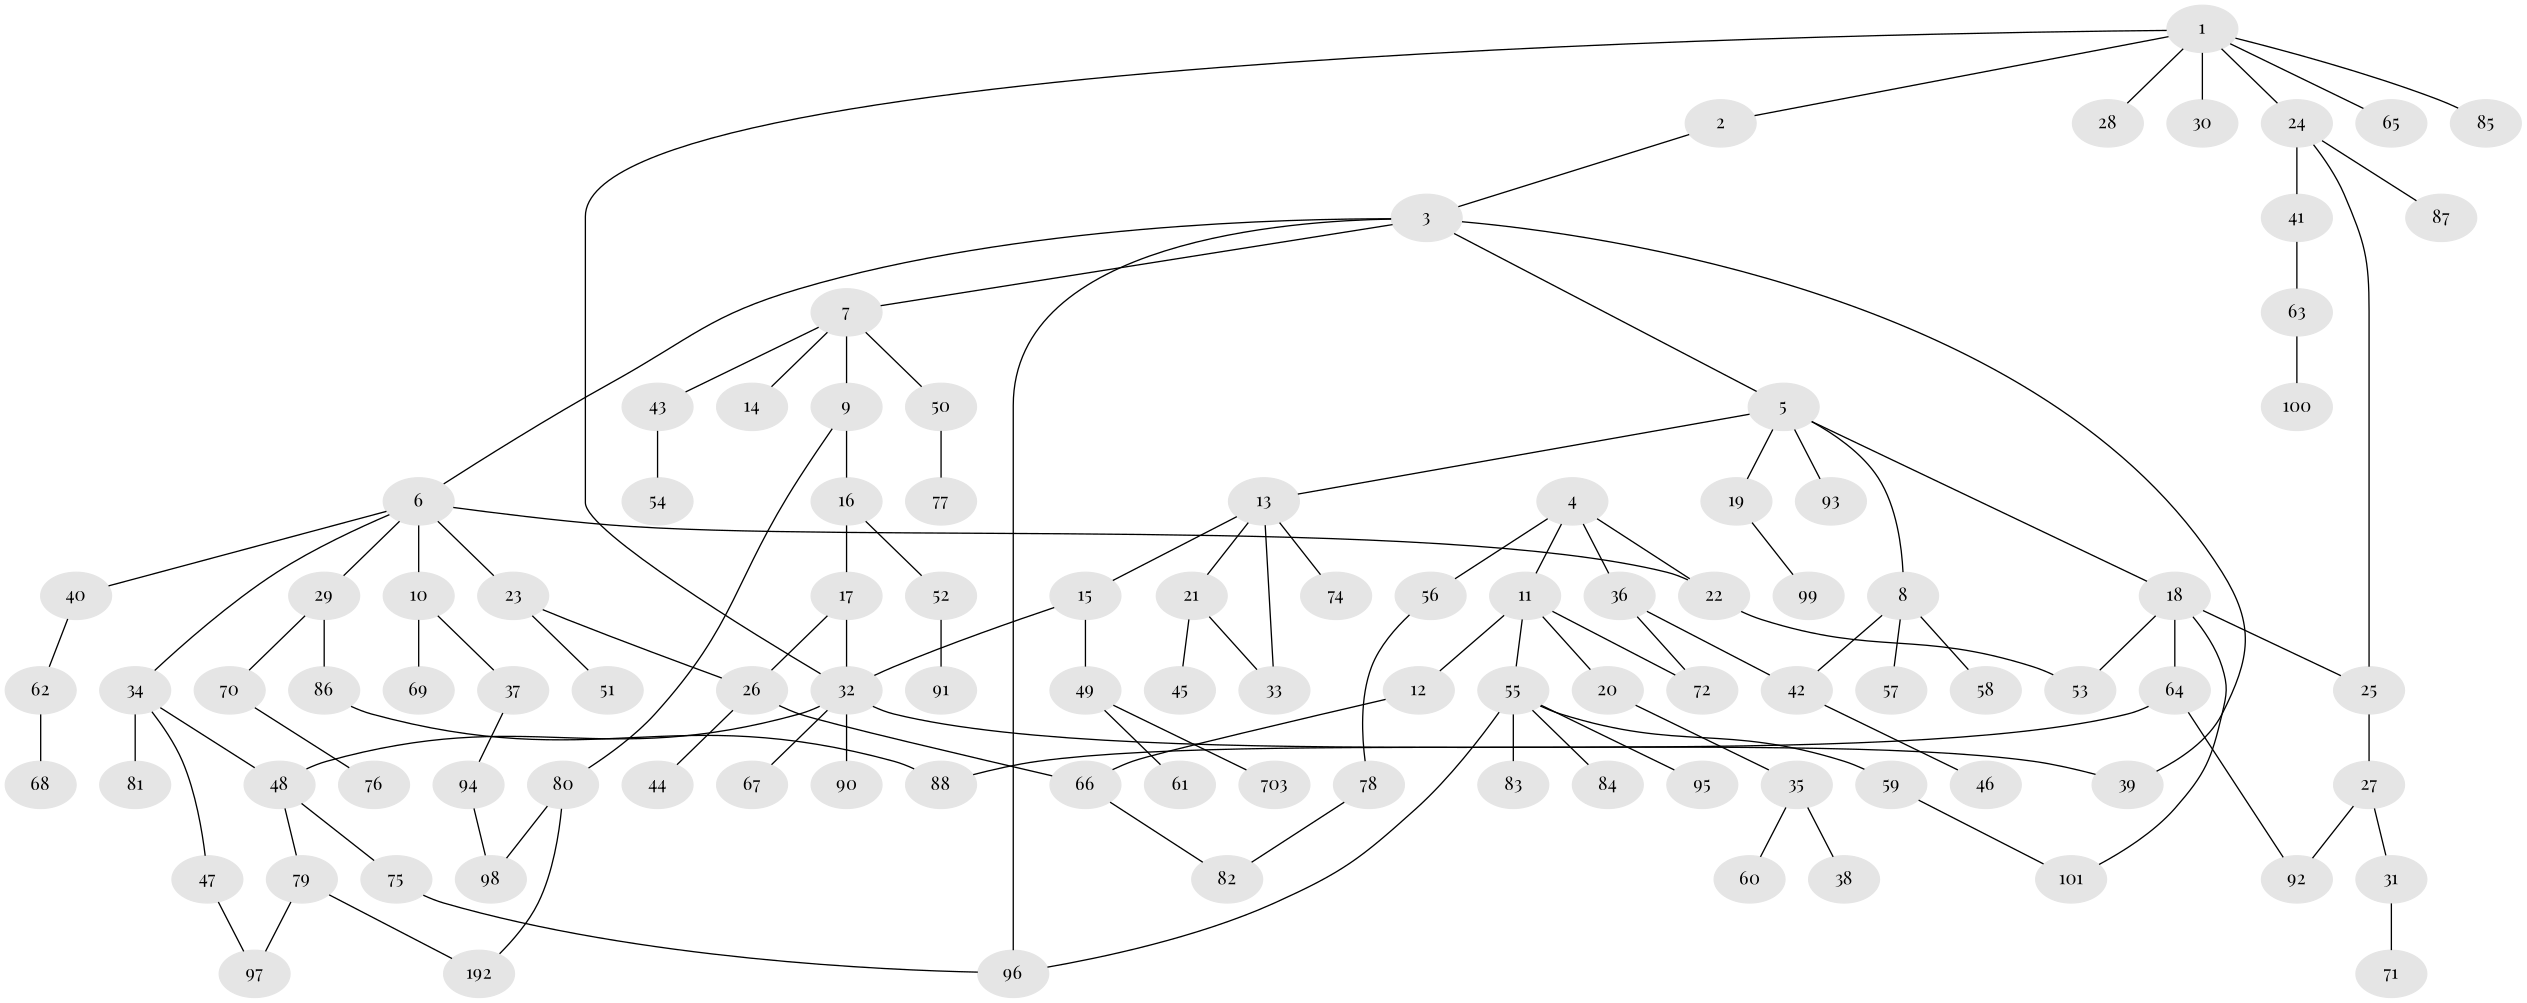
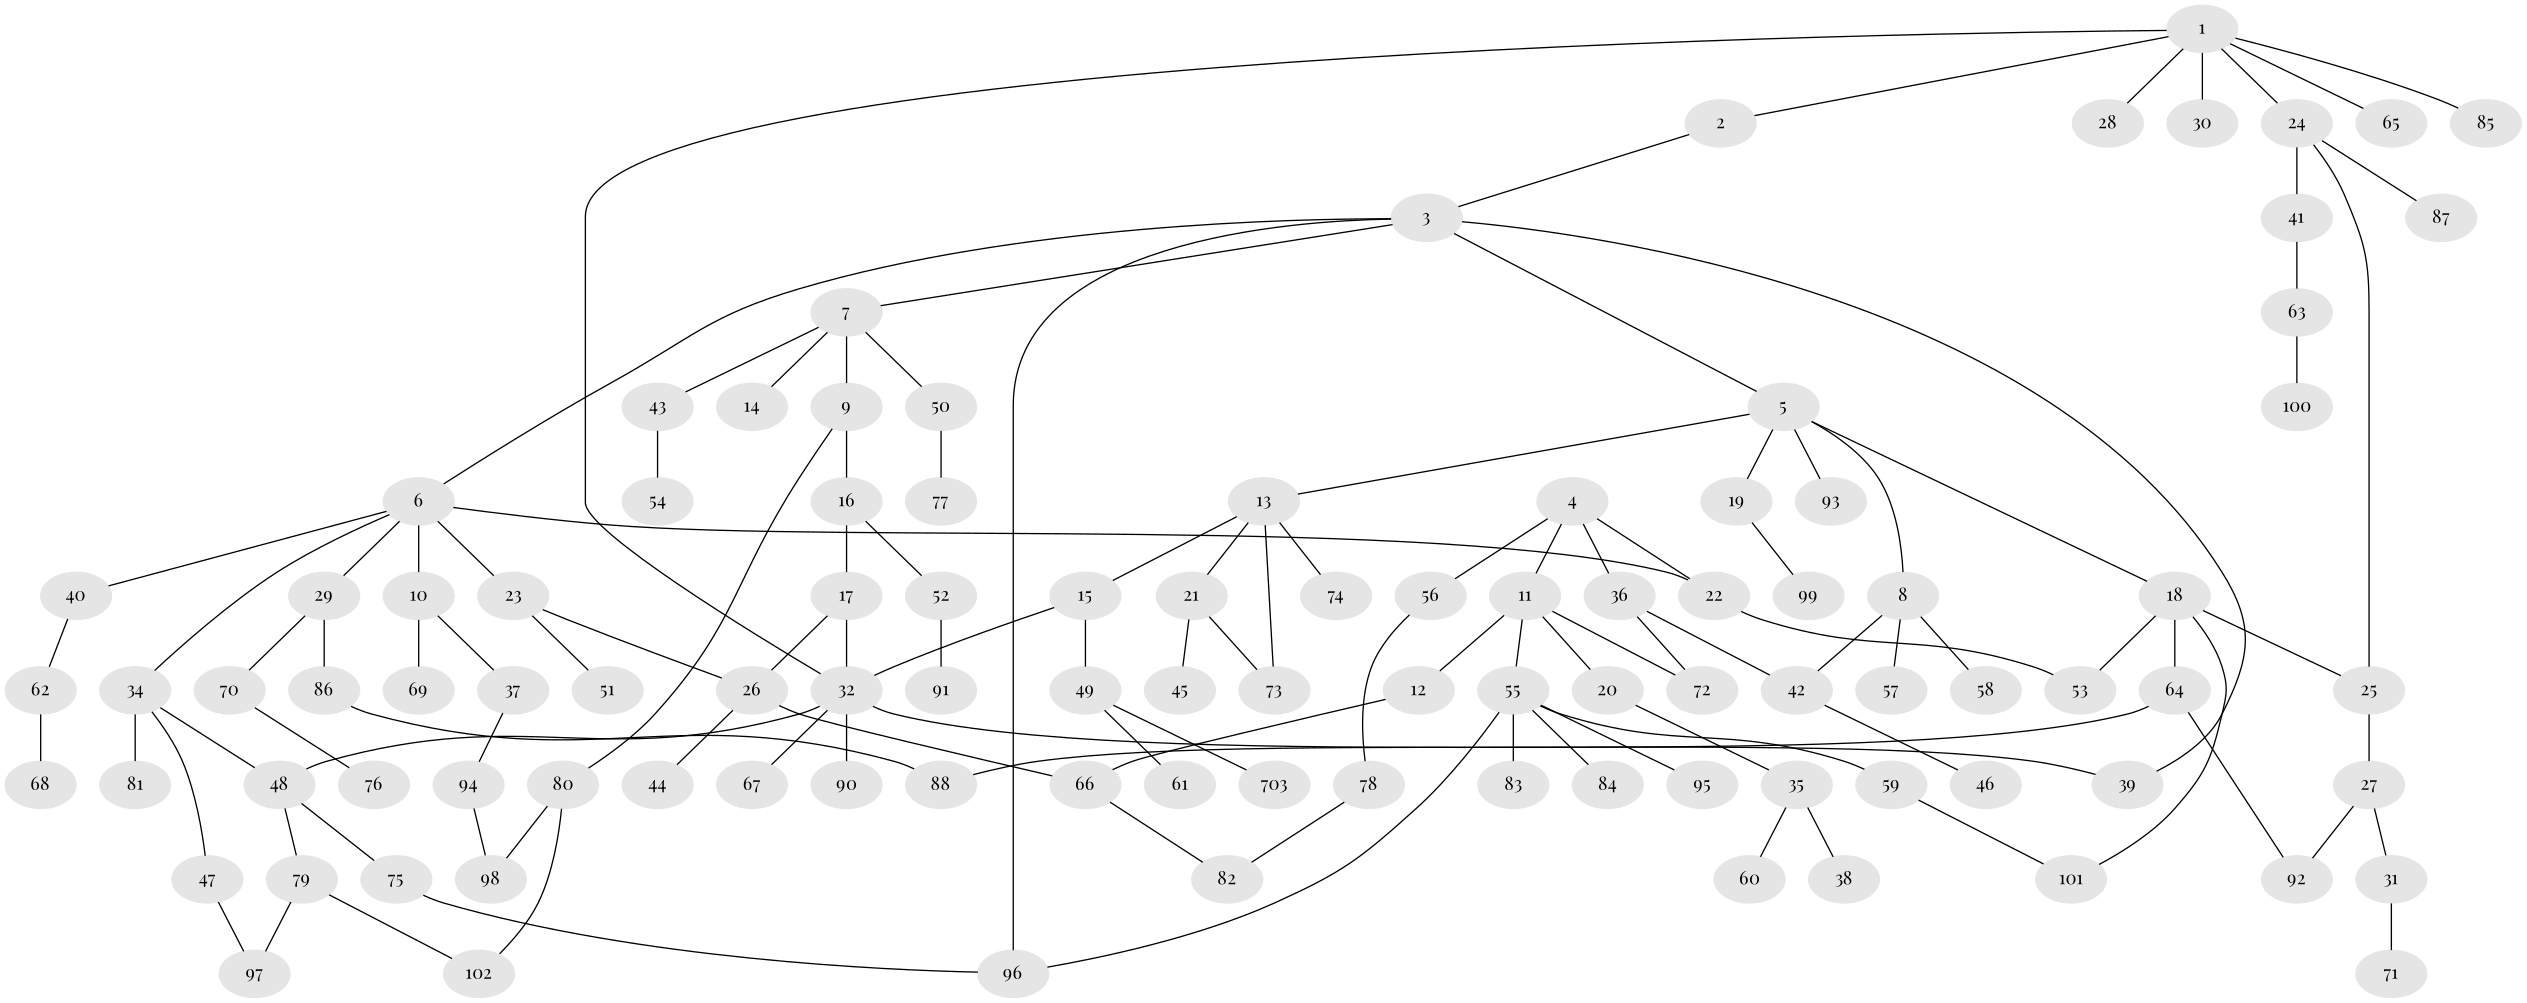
(1274, 690) -> (1274, 690)
(479, 974) -> (479, 974)
